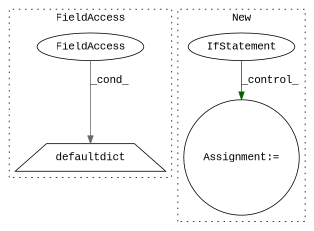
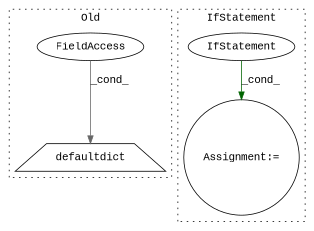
(90, 18) -> (90, 18)
(242, 18) -> (242, 18)
(270, 80) -> (261, 80)
